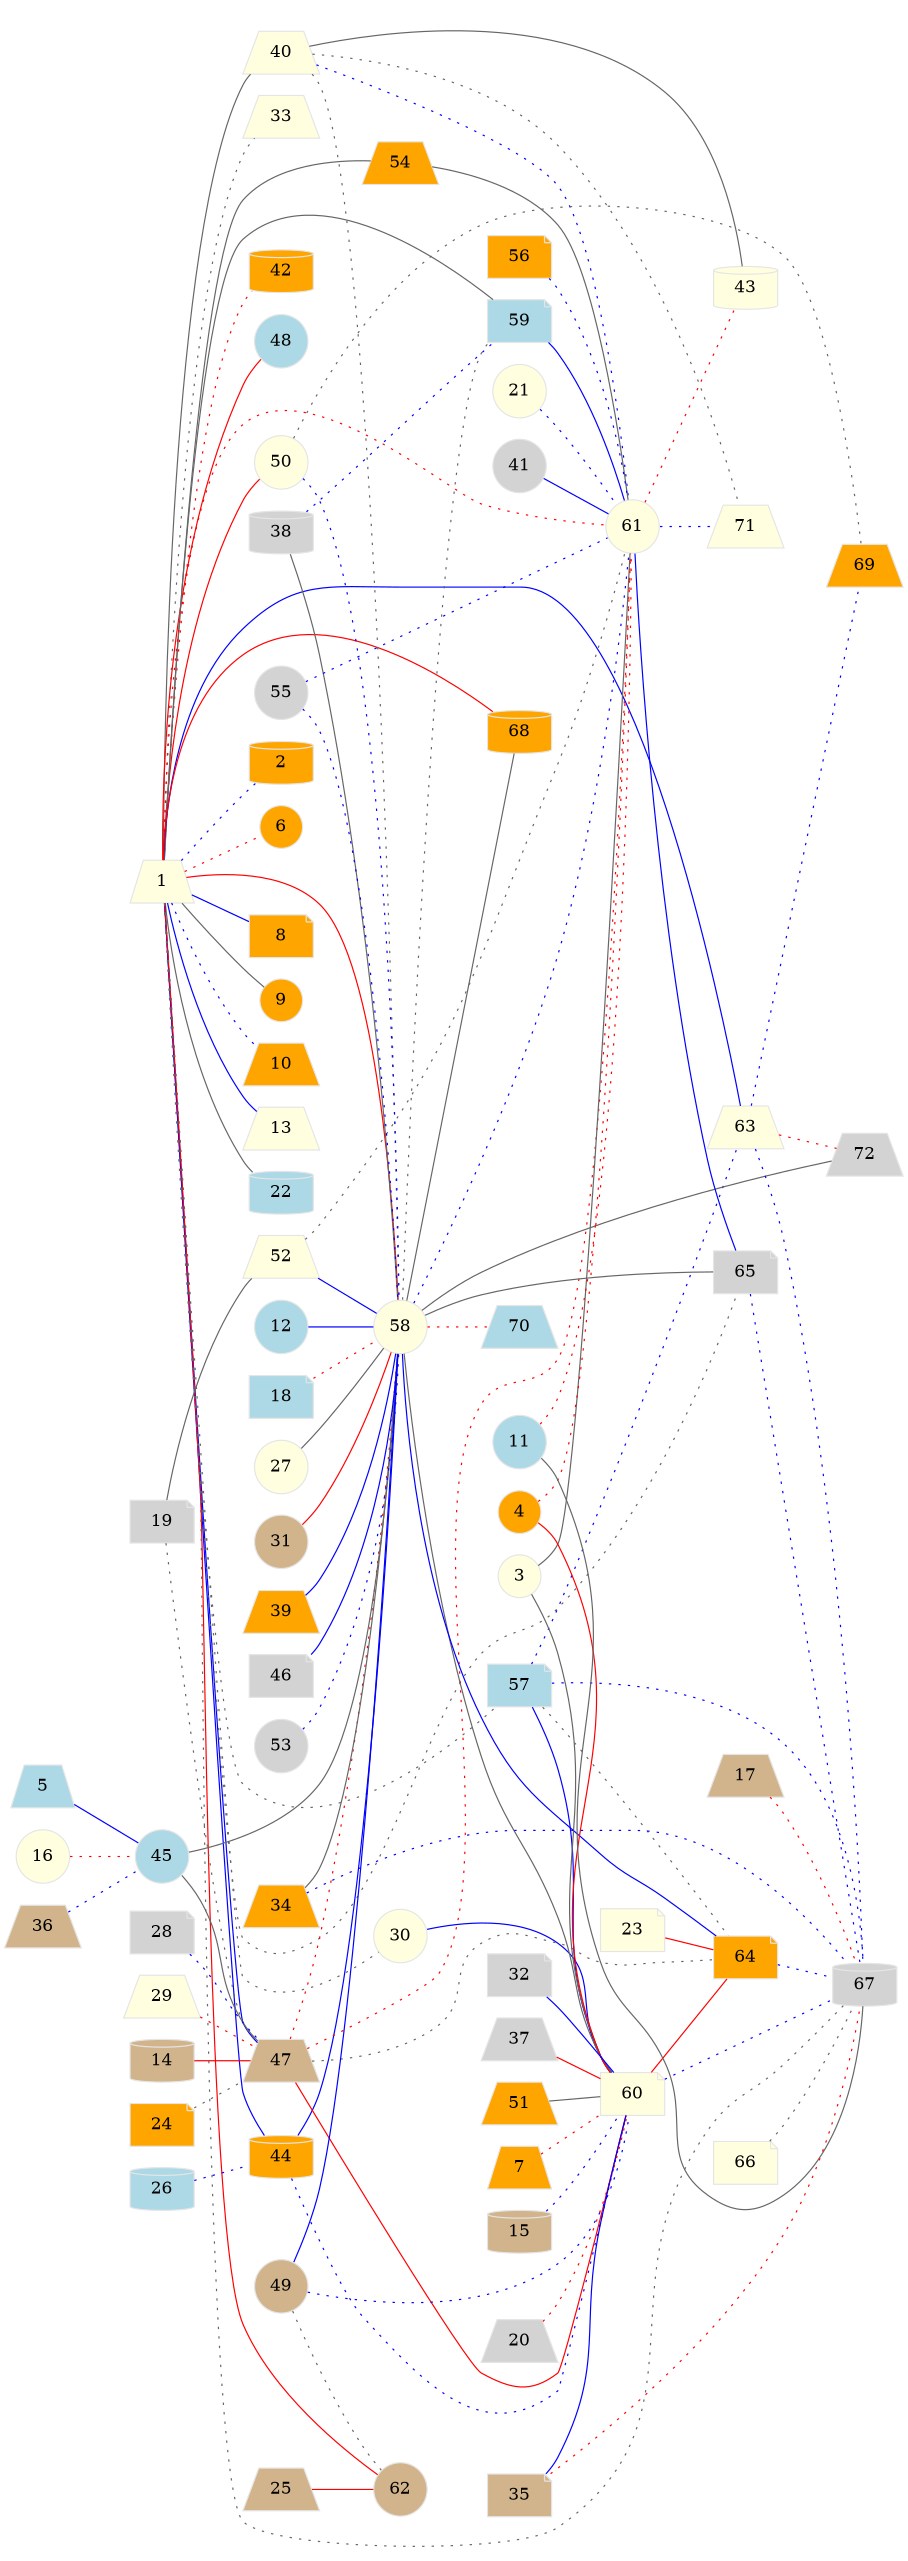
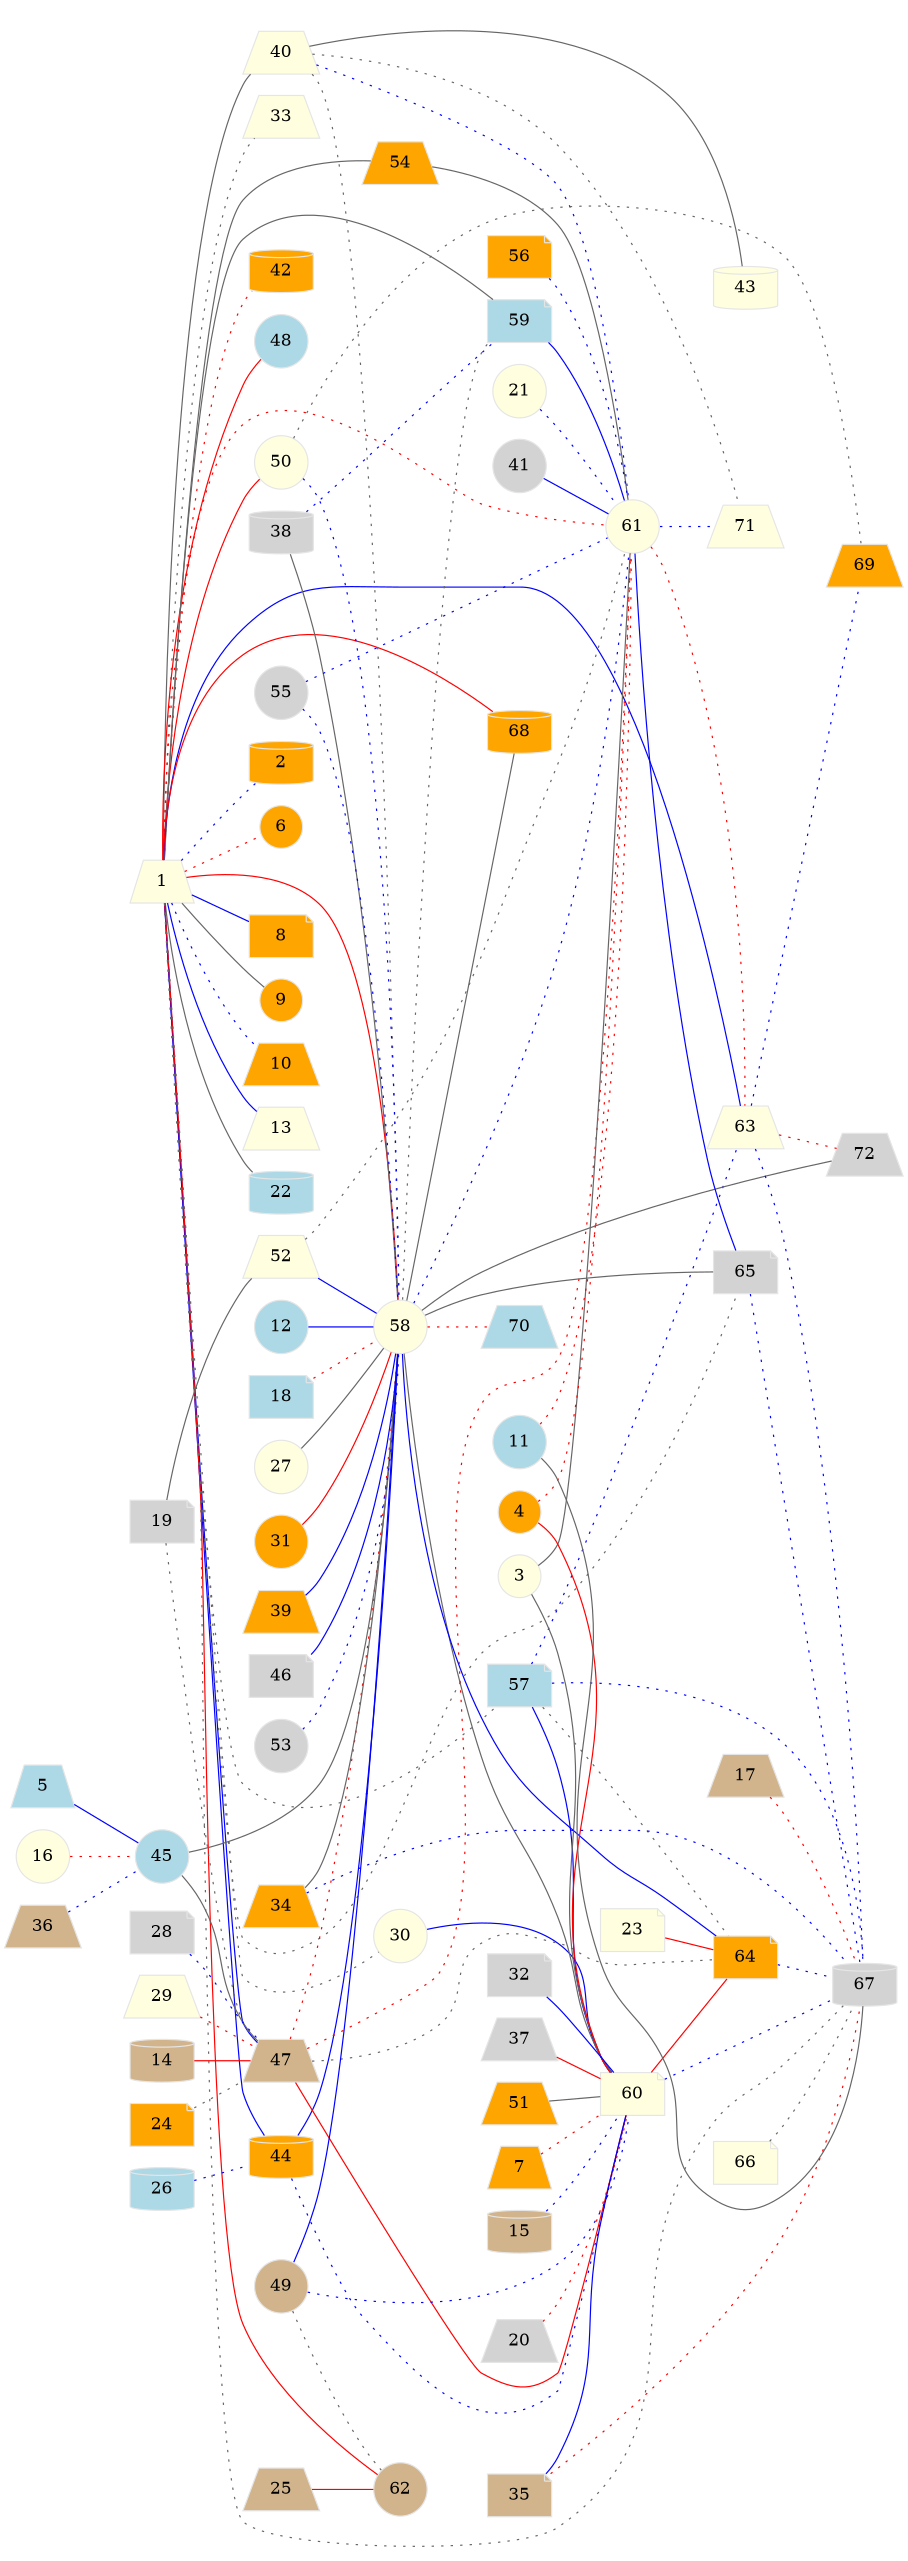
(690, 406) -> (726, 821)
(281, 1542) -> (281, 1542)
